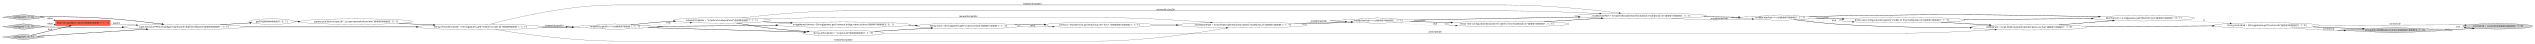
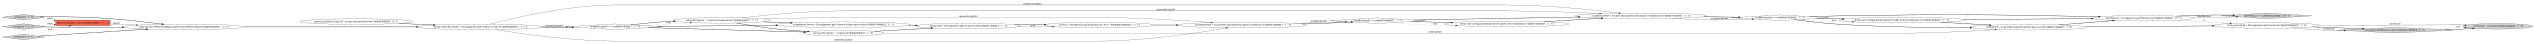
none -> (2267, 16)
(272, 22) -> none
(50, 31) -> (50, 31)
